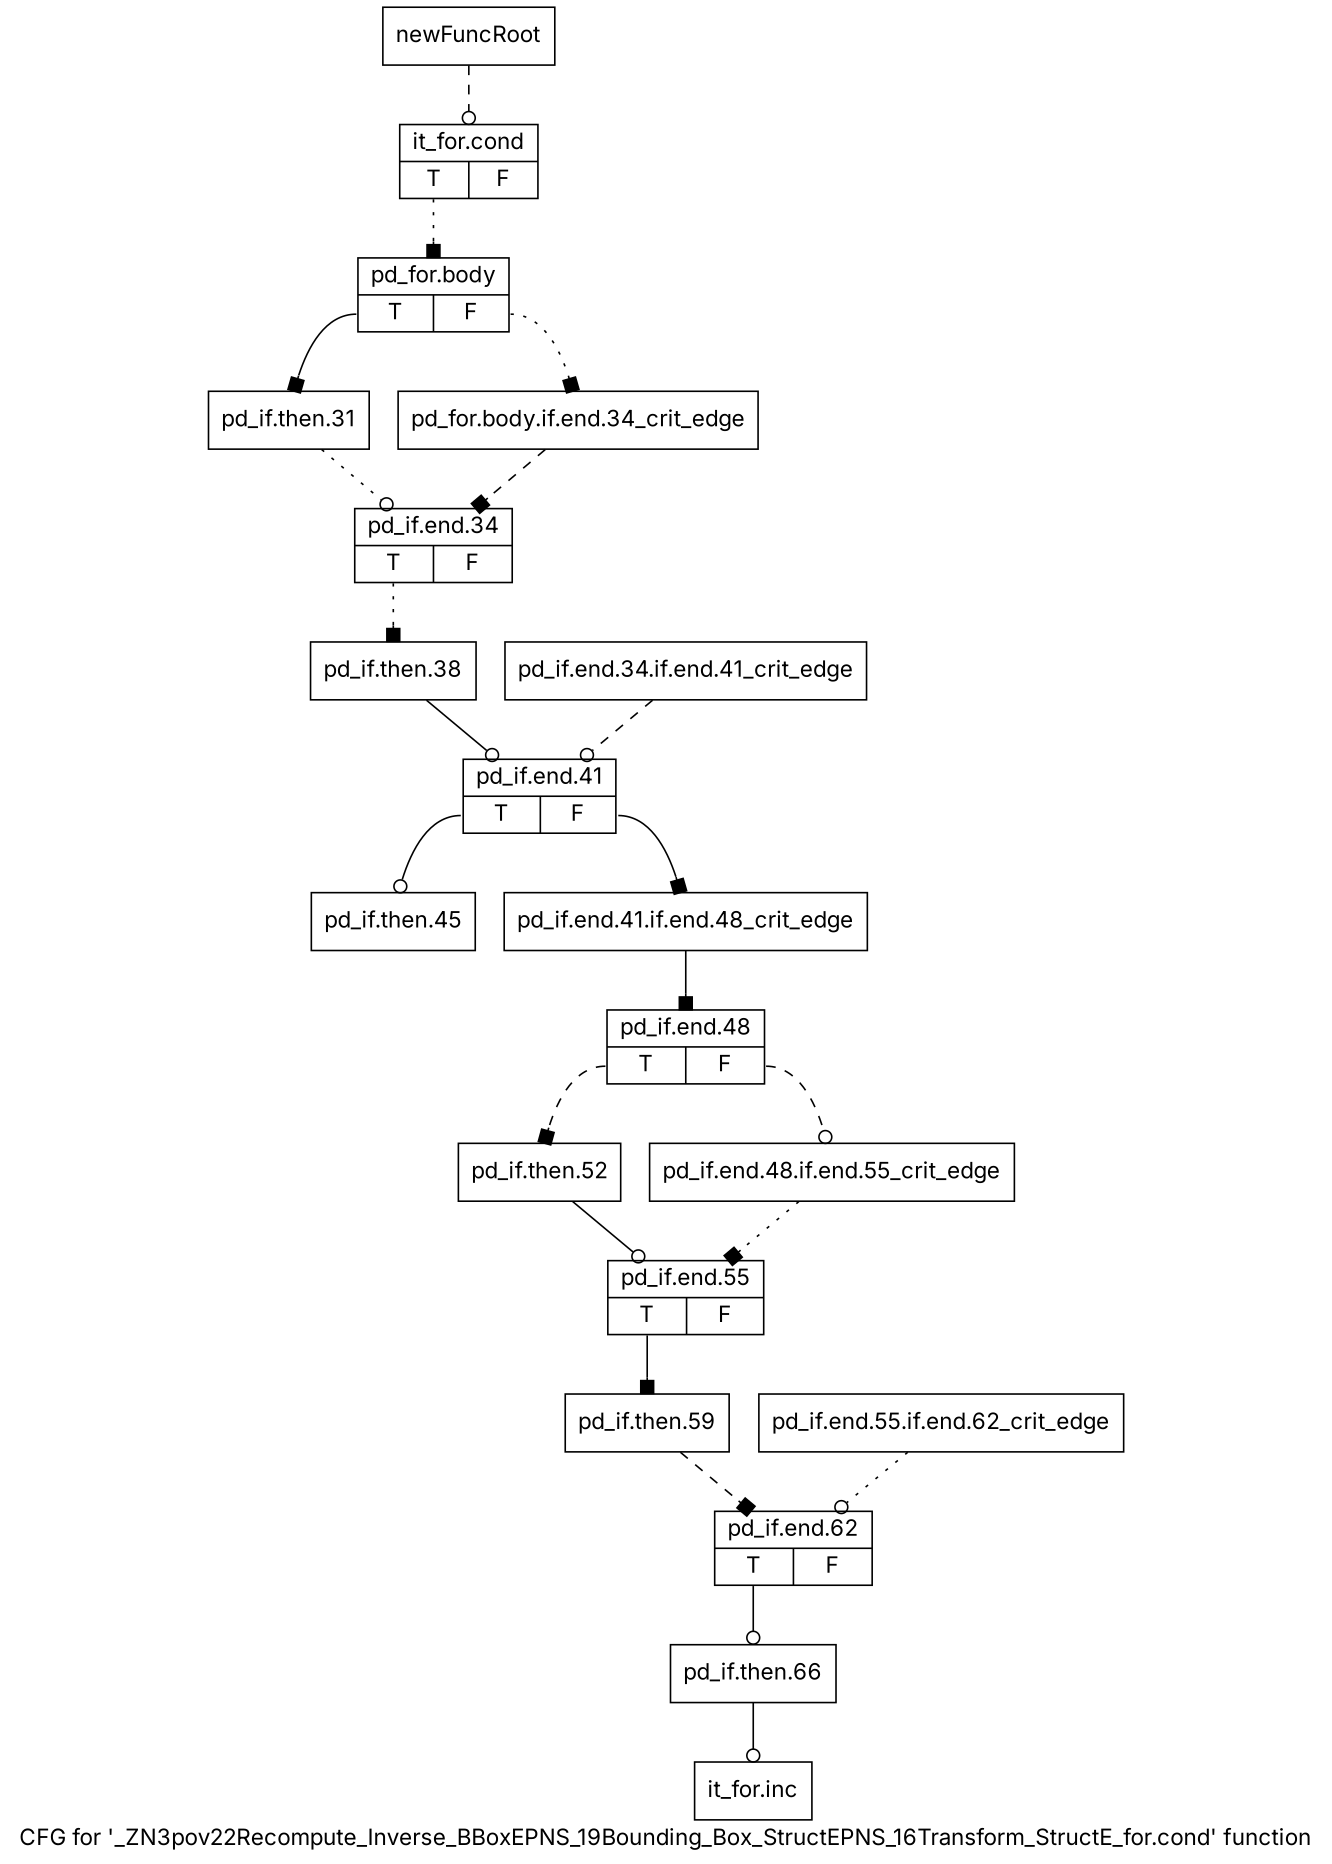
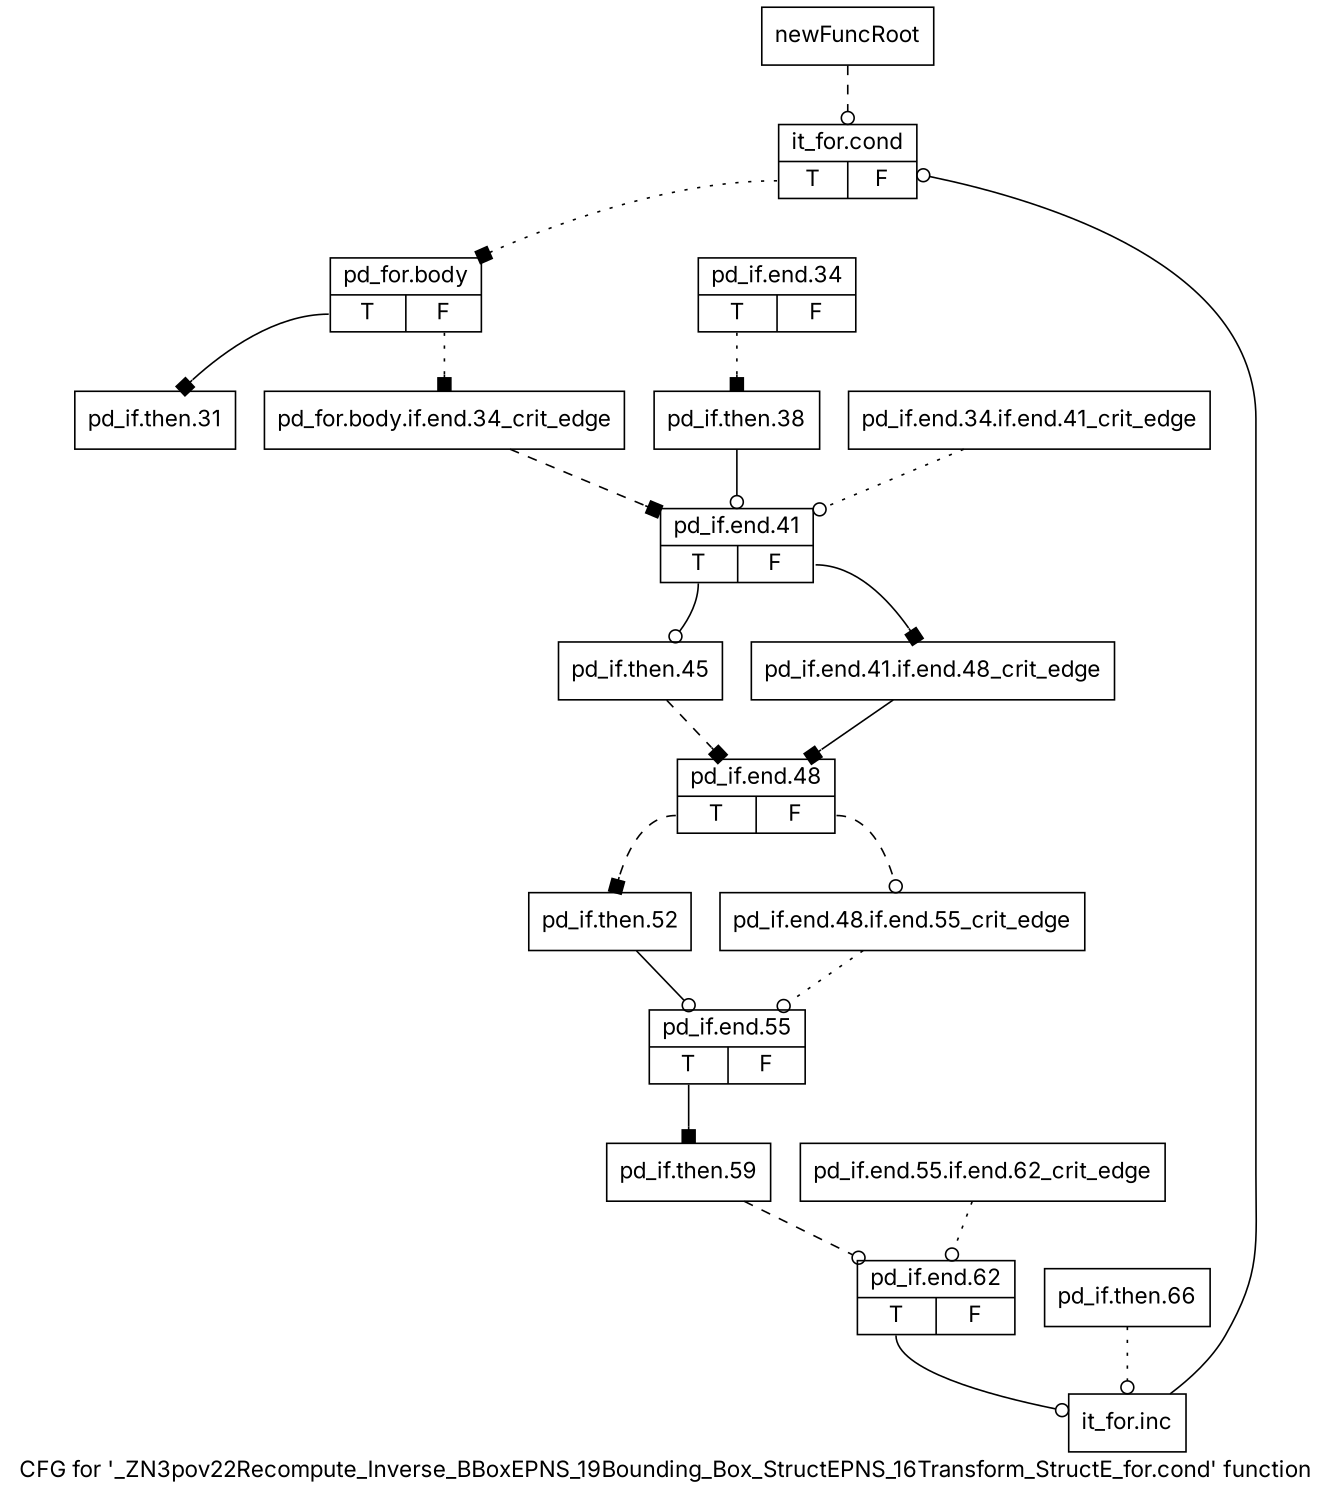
(517, 474) -> (577, 477)
(351, 475) -> none
none -> (1256, 702)
none -> (689, 724)
(622, 725) -> (895, 478)
(770, 1226) -> (826, 976)
(709, 1477) -> (798, 1228)
(753, 1609) -> (967, 1386)
(753, 1726) -> (1127, 1354)
